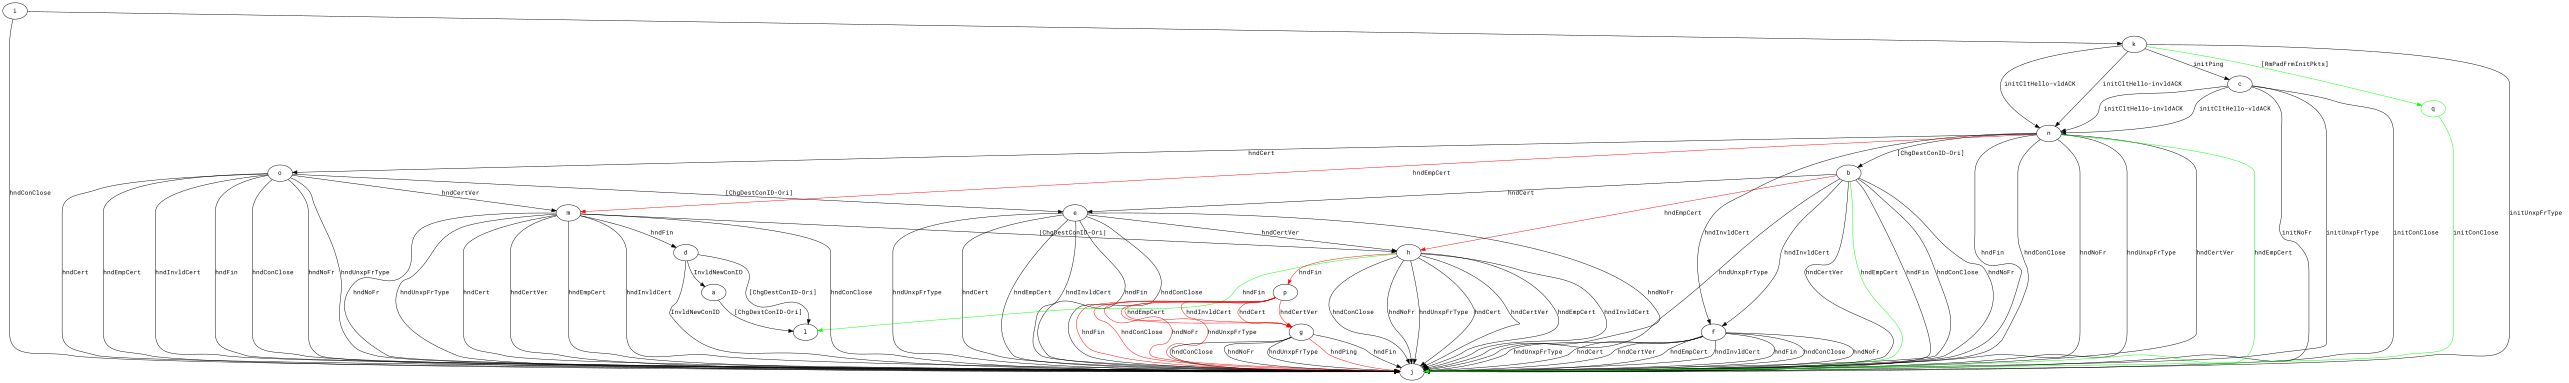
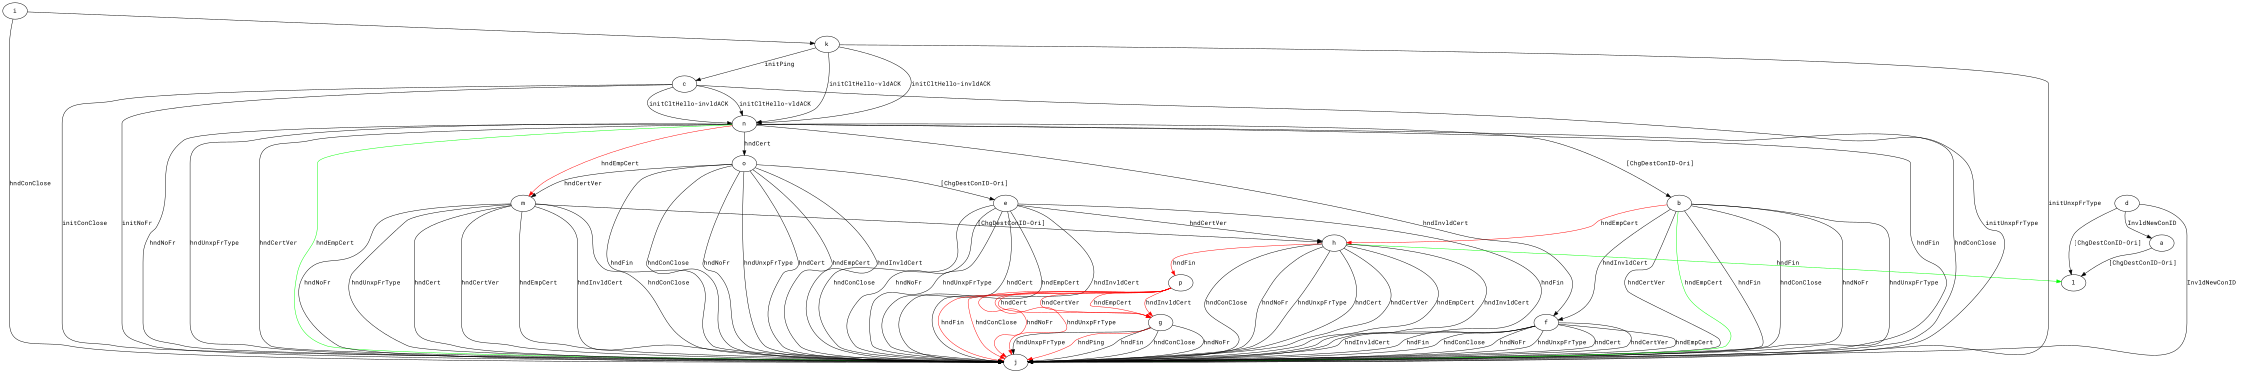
(2433, 109) -> none
(1464, 193) -> none
(627, 227) -> none
